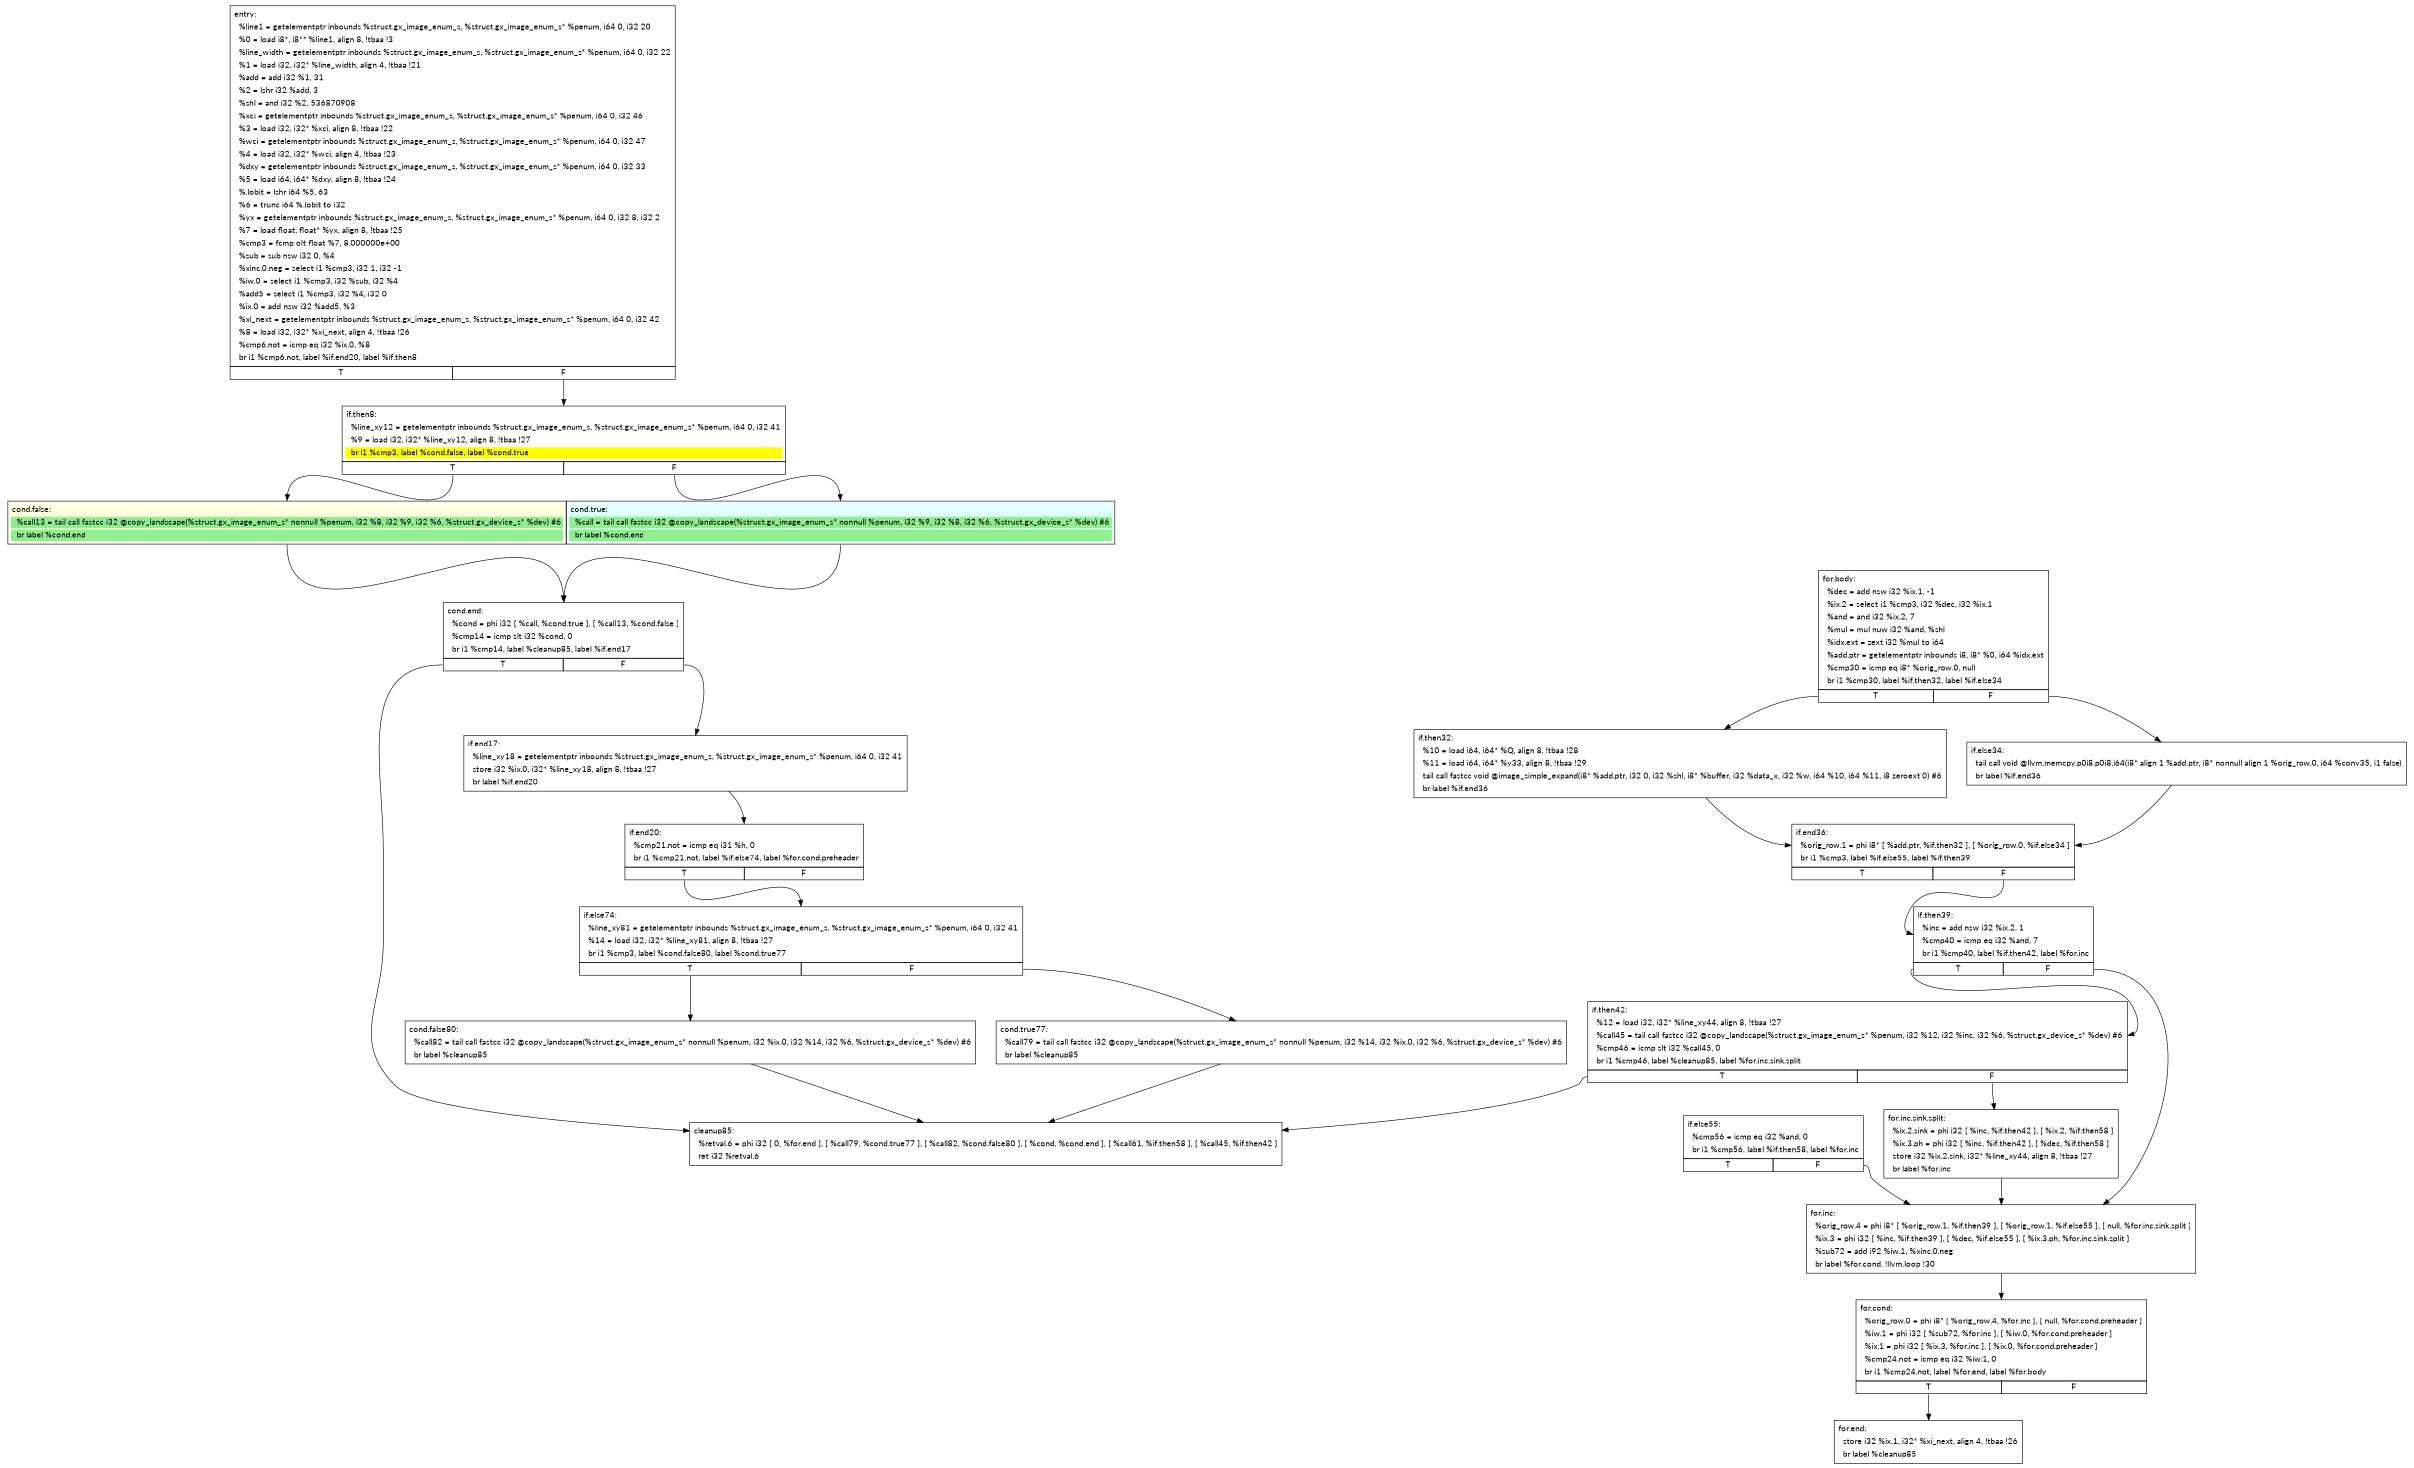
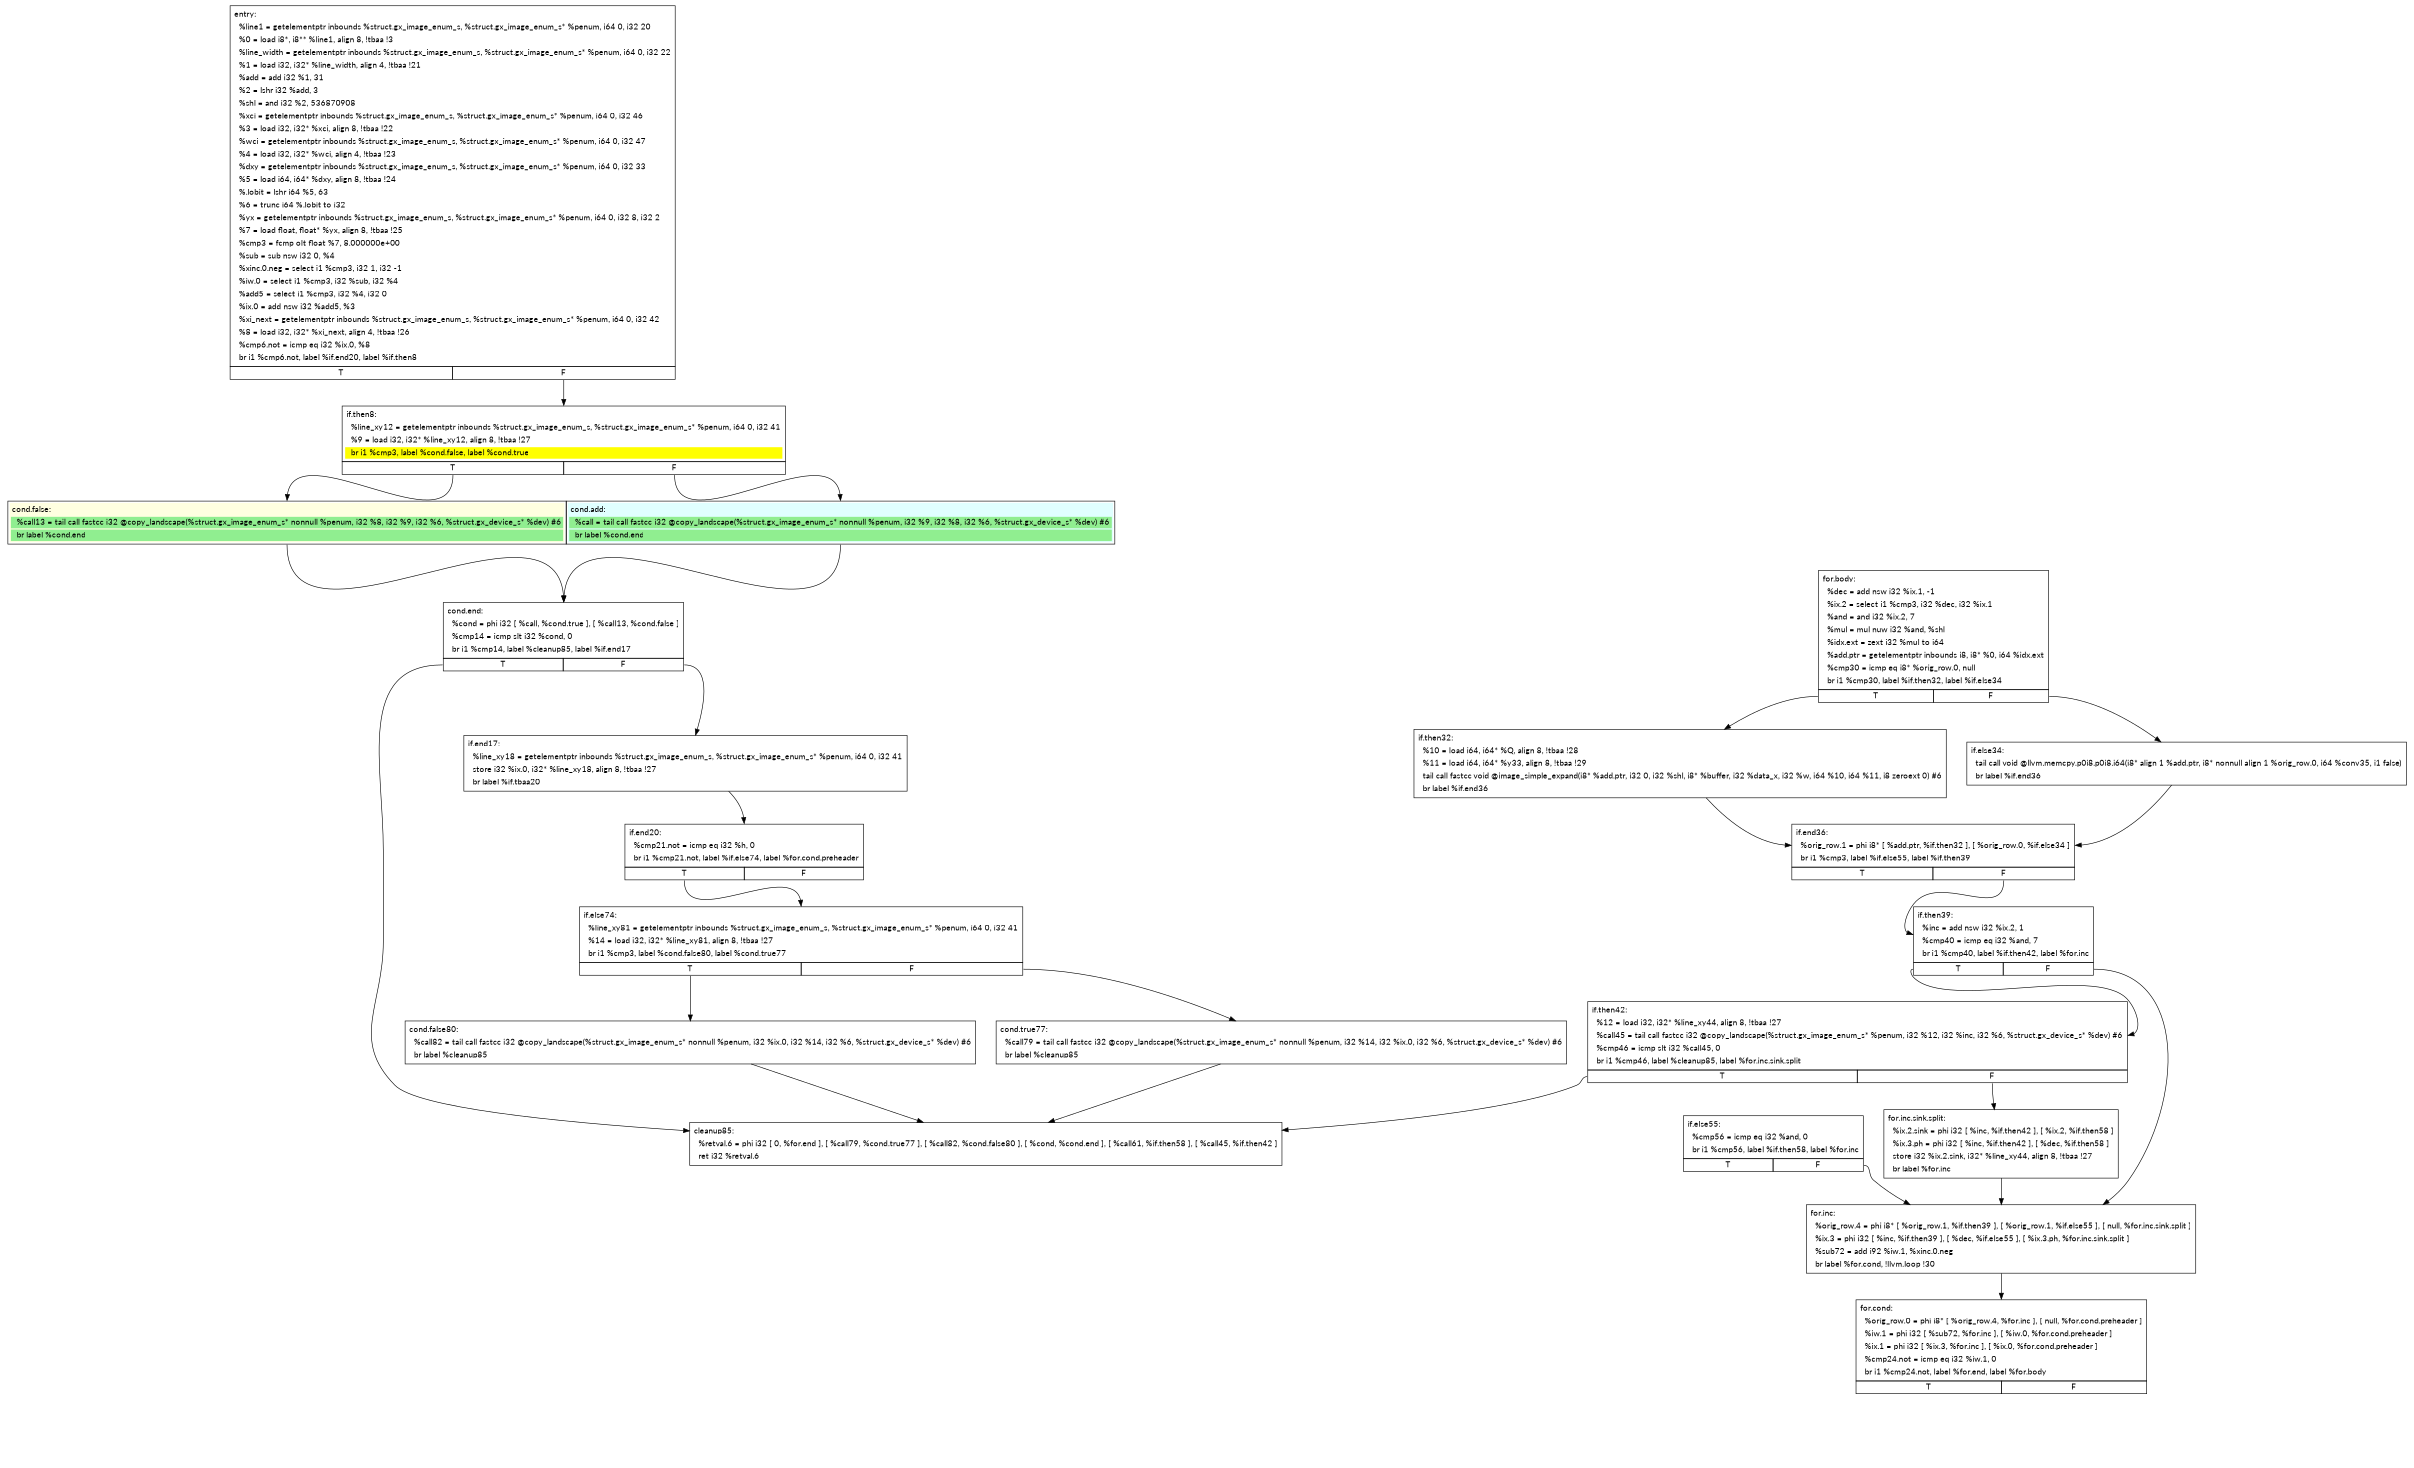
(590, 510) -> (588, 510)
(503, 782) -> (504, 782)
(692, 845) -> (692, 845)
(1928, 1442) -> none
